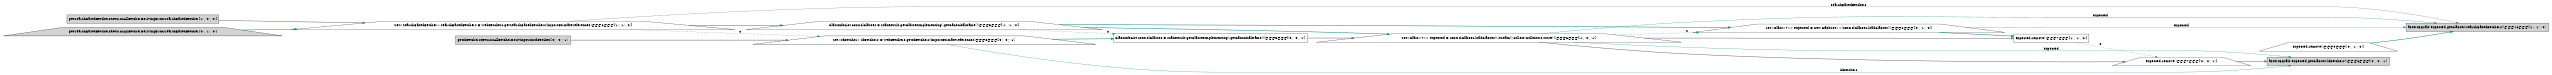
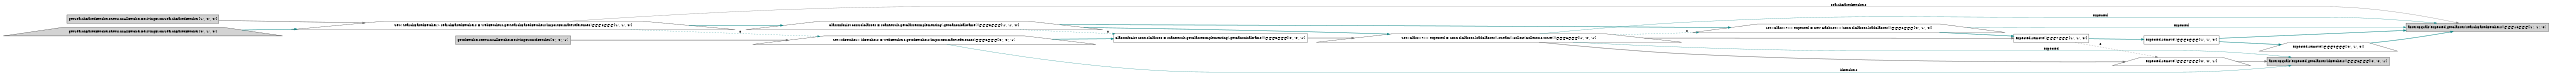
none -> (2182, 40)
